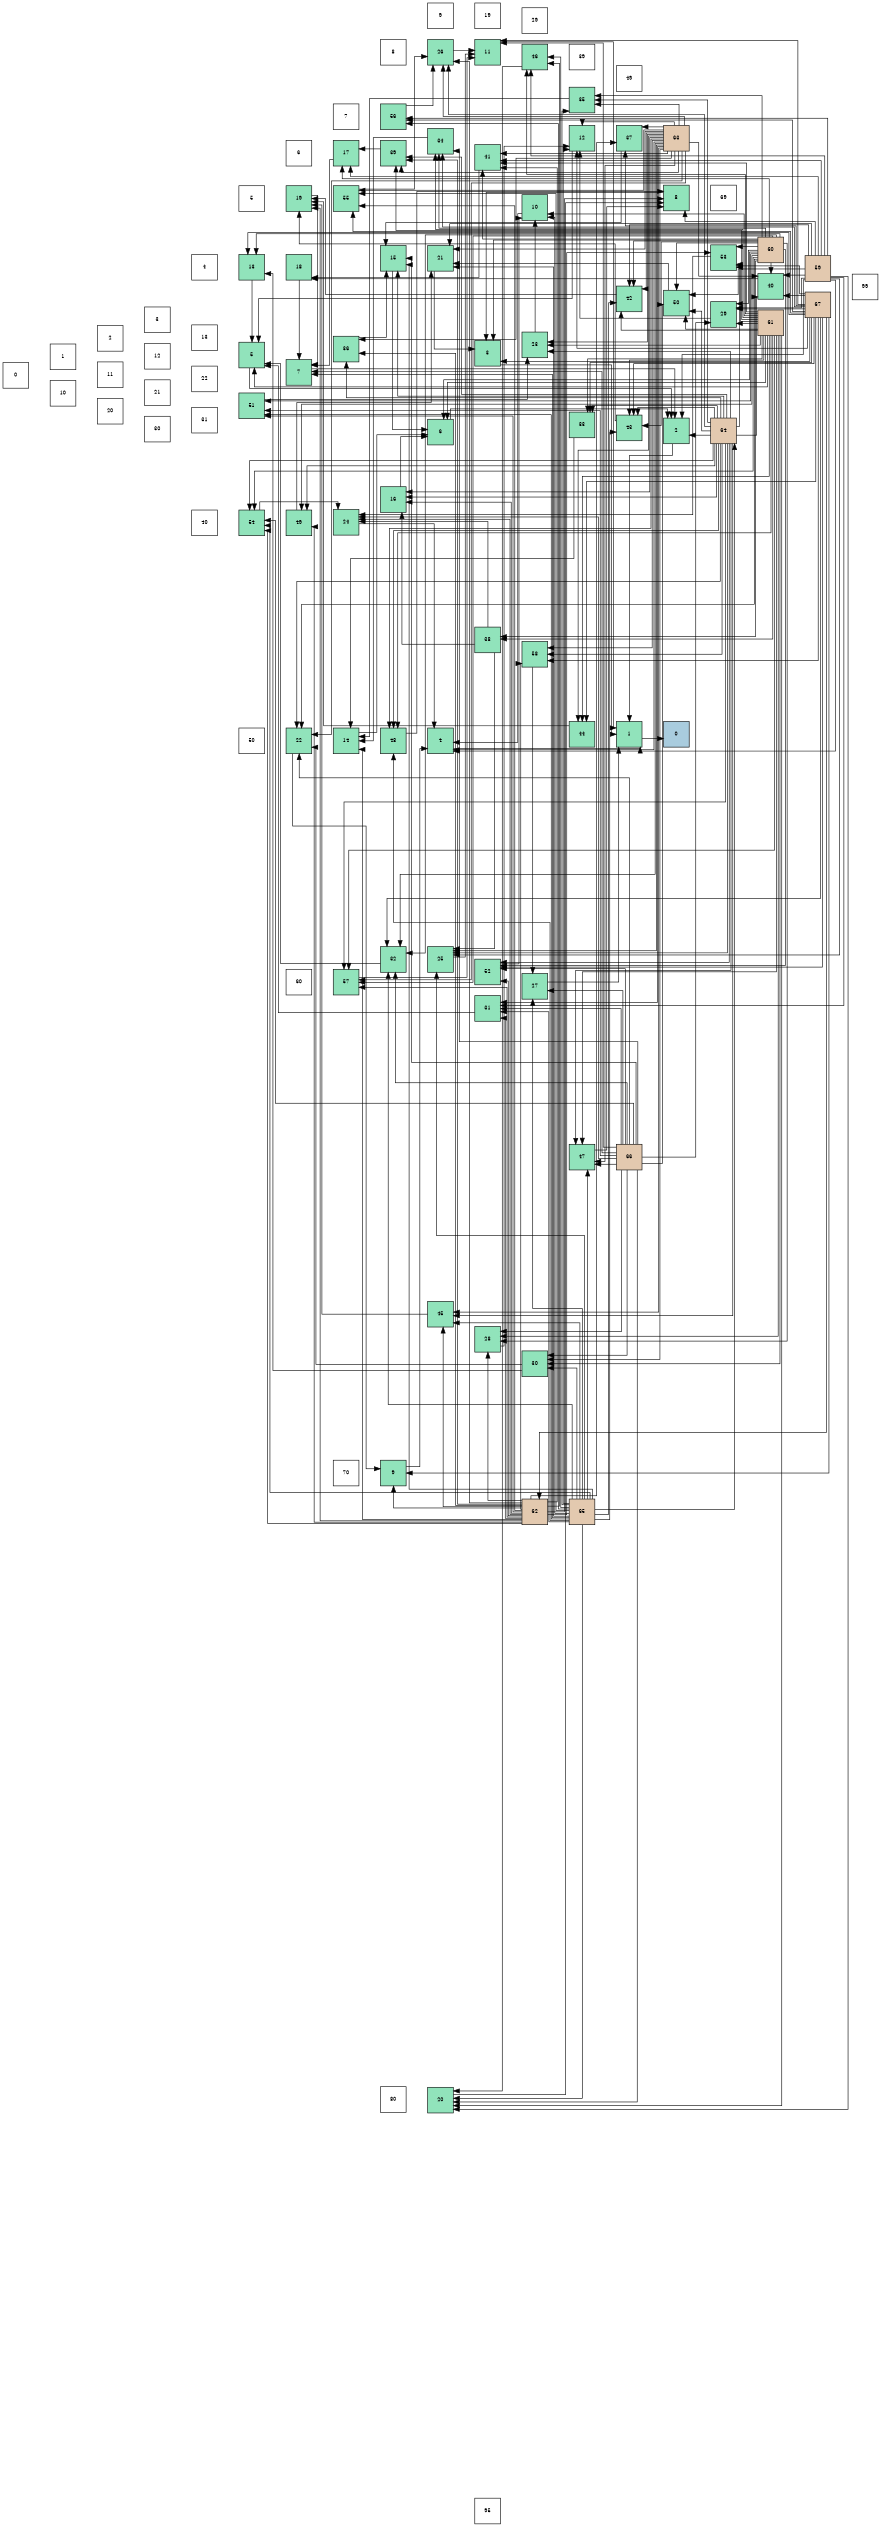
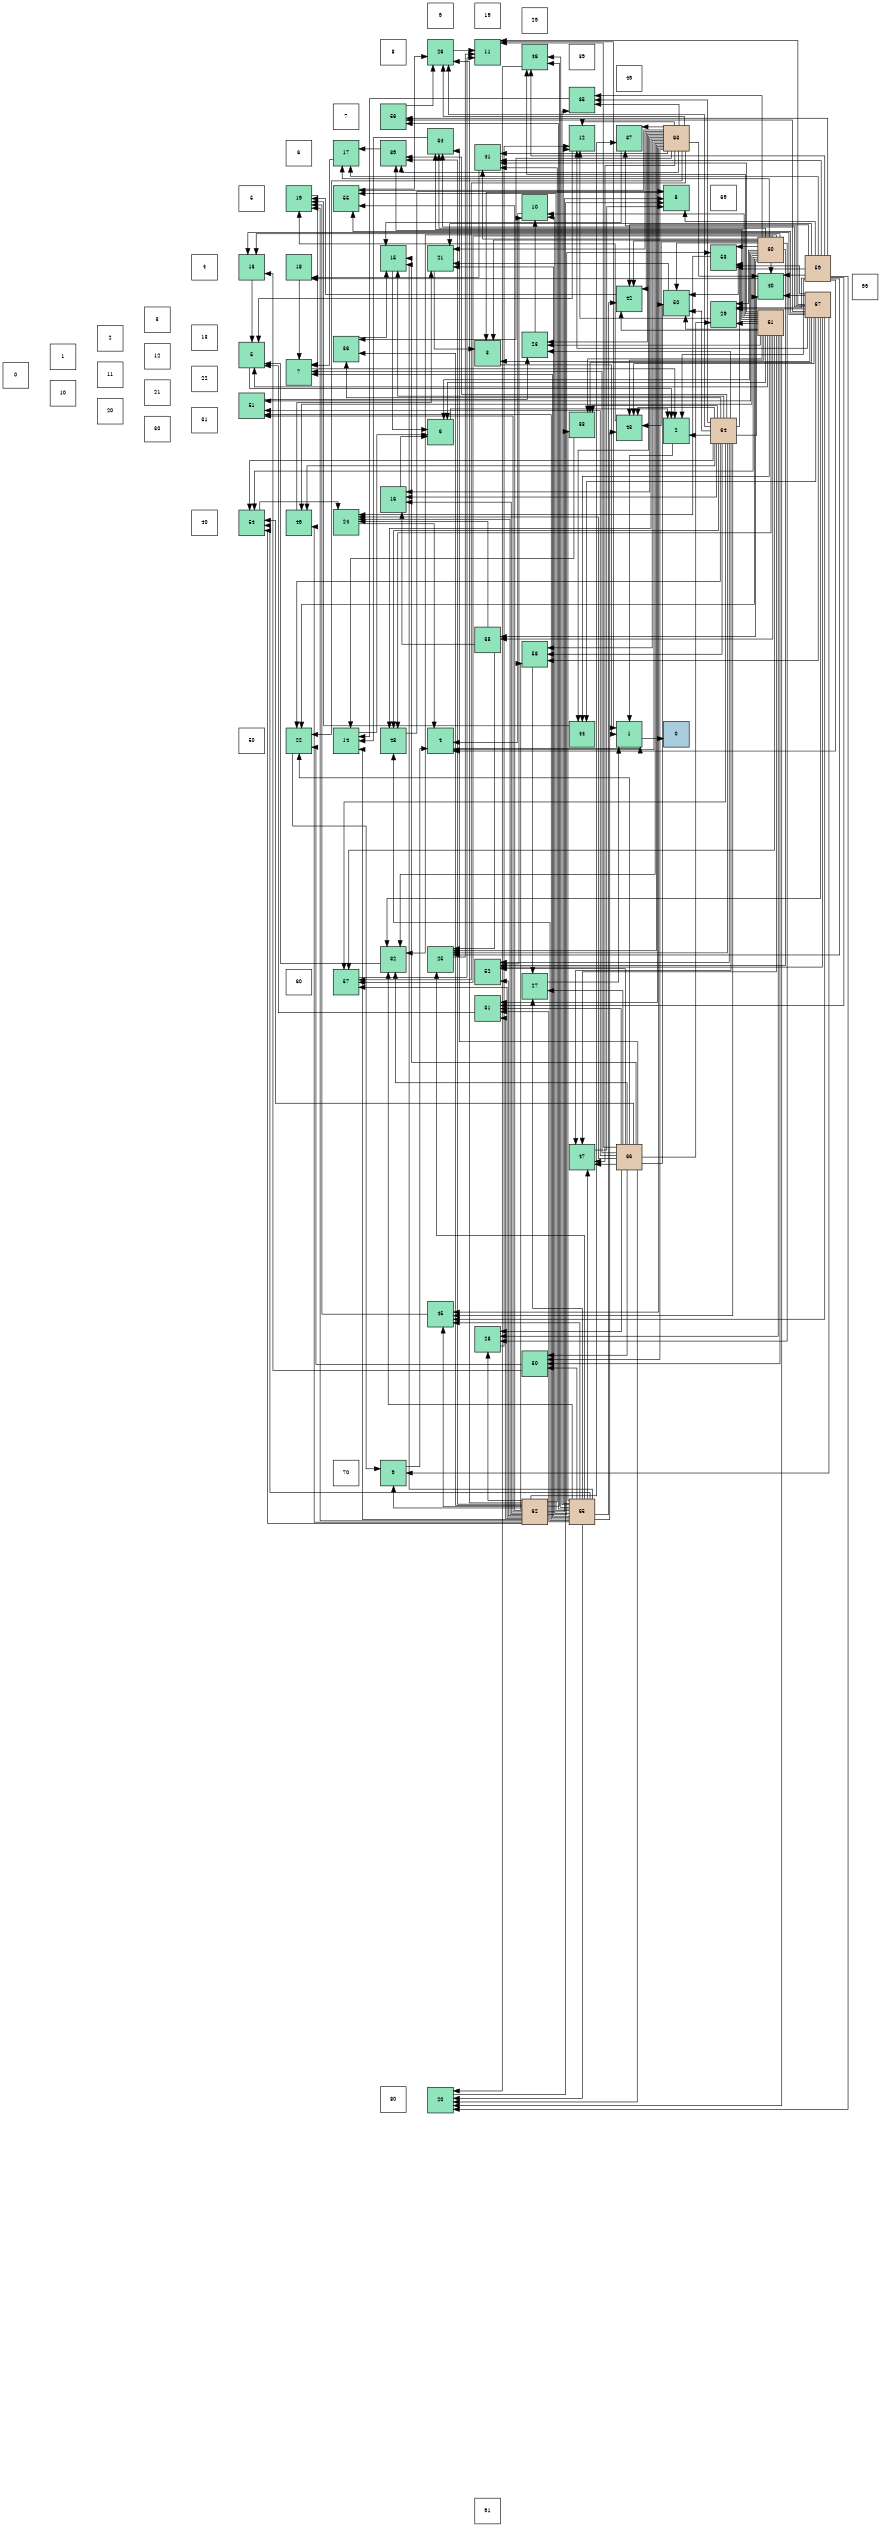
(827, 1049) -> (825, 1001)
(735, 1319) -> (568, 967)
(488, 2511) -> (488, 2511)
